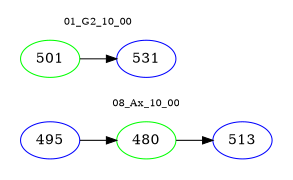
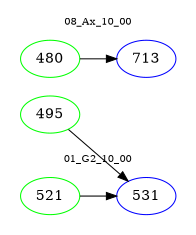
(50, 59) -> (50, 196)
(50, 140) -> (50, 115)
(93, 140) -> (99, 156)
(242, 140) -> (146, 59)
